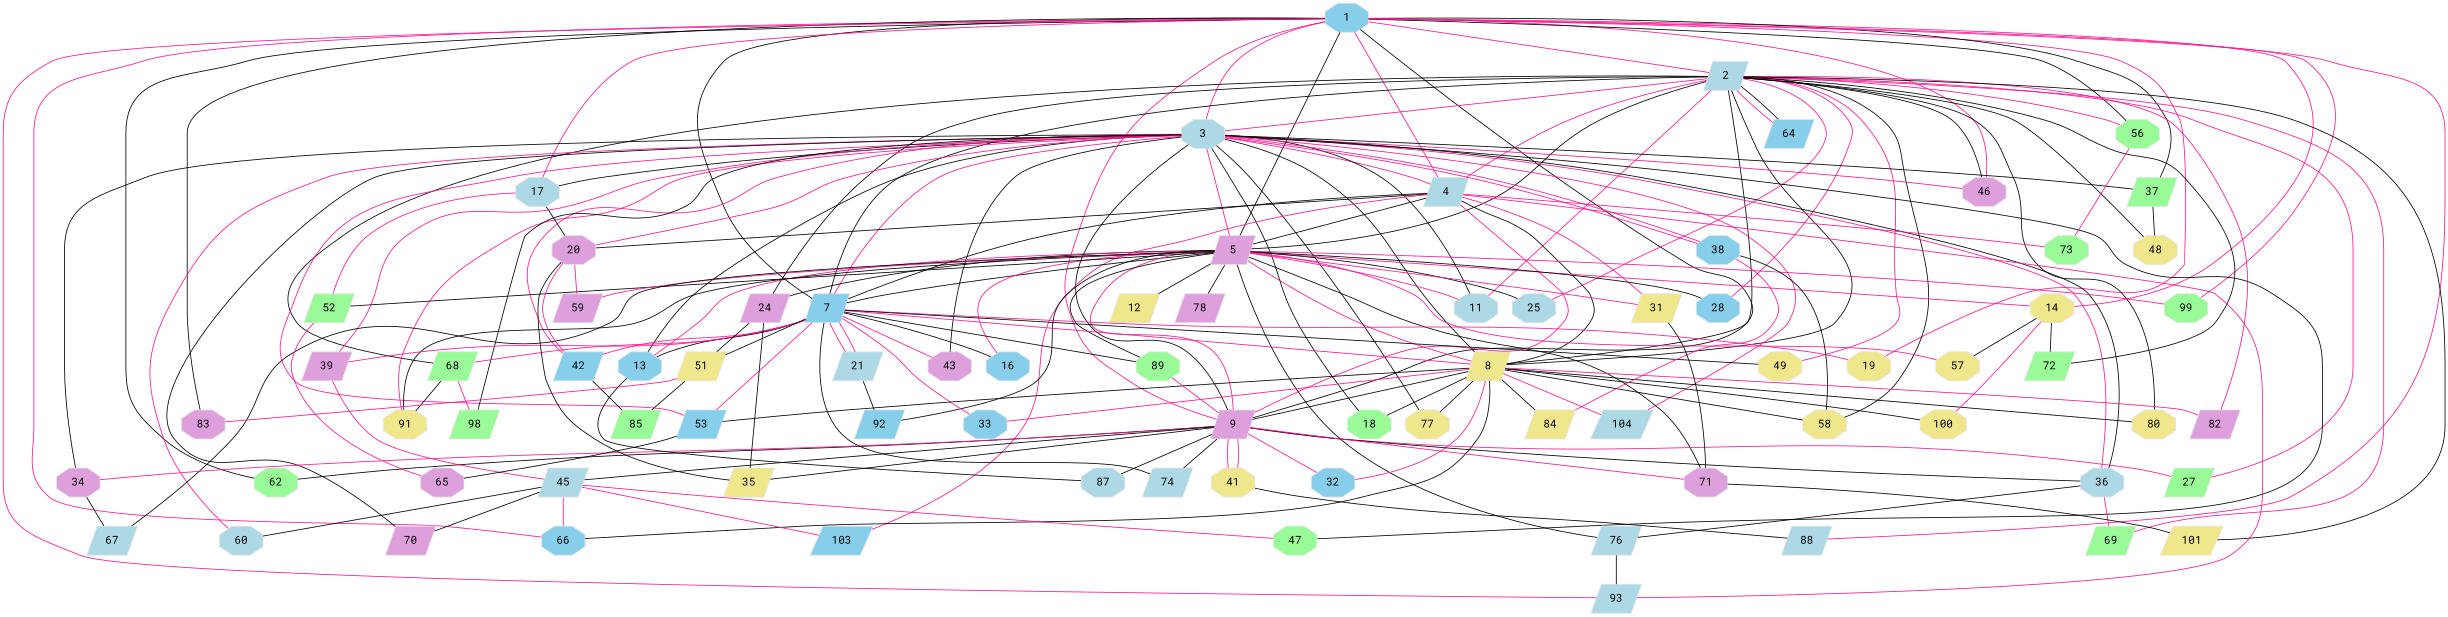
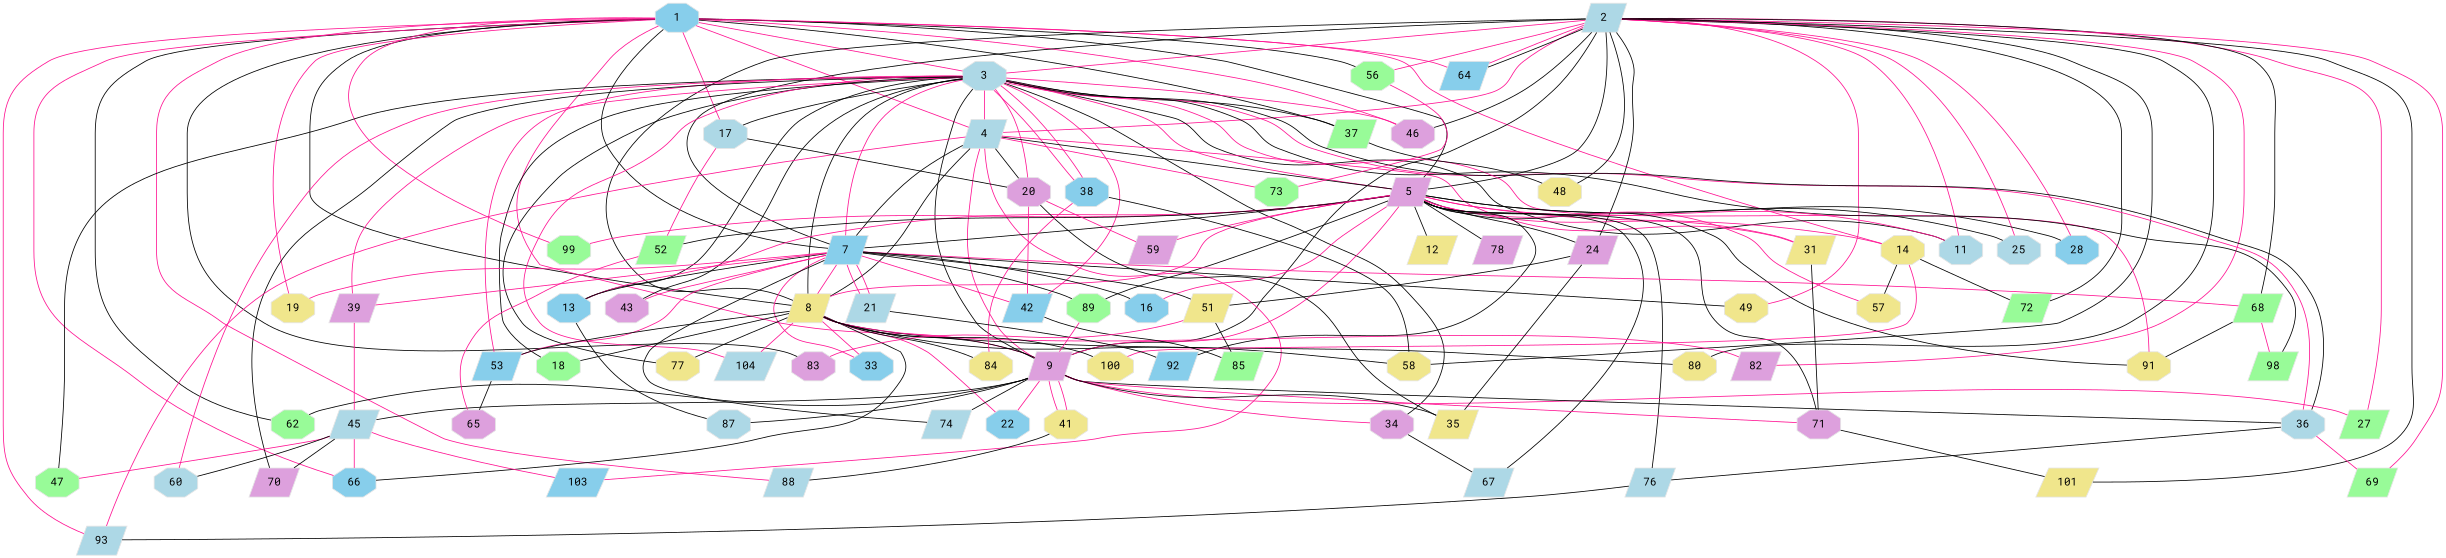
(1539, 47) -> (1074, 31)
(1550, 424) -> (991, 366)
(1333, 483) -> (1008, 424)
